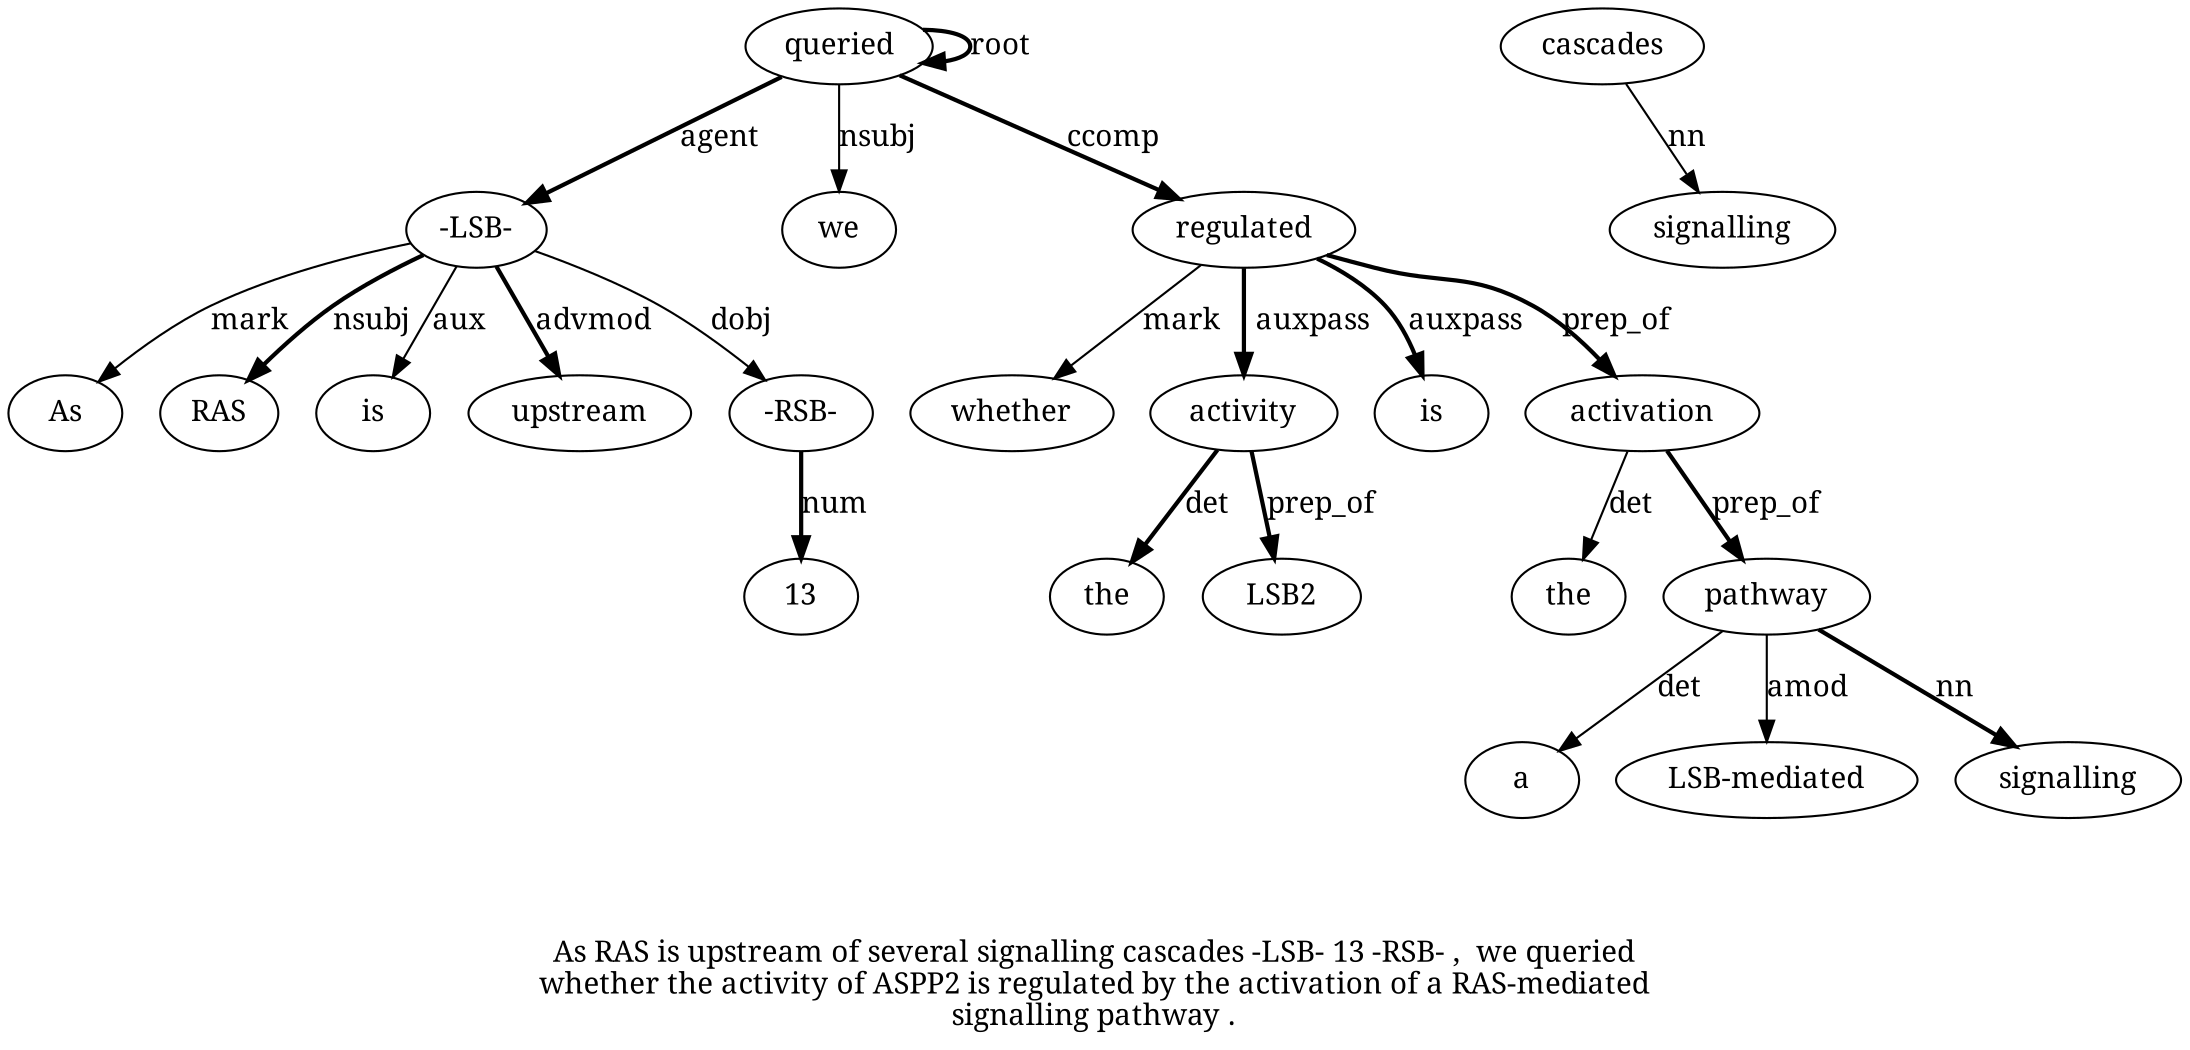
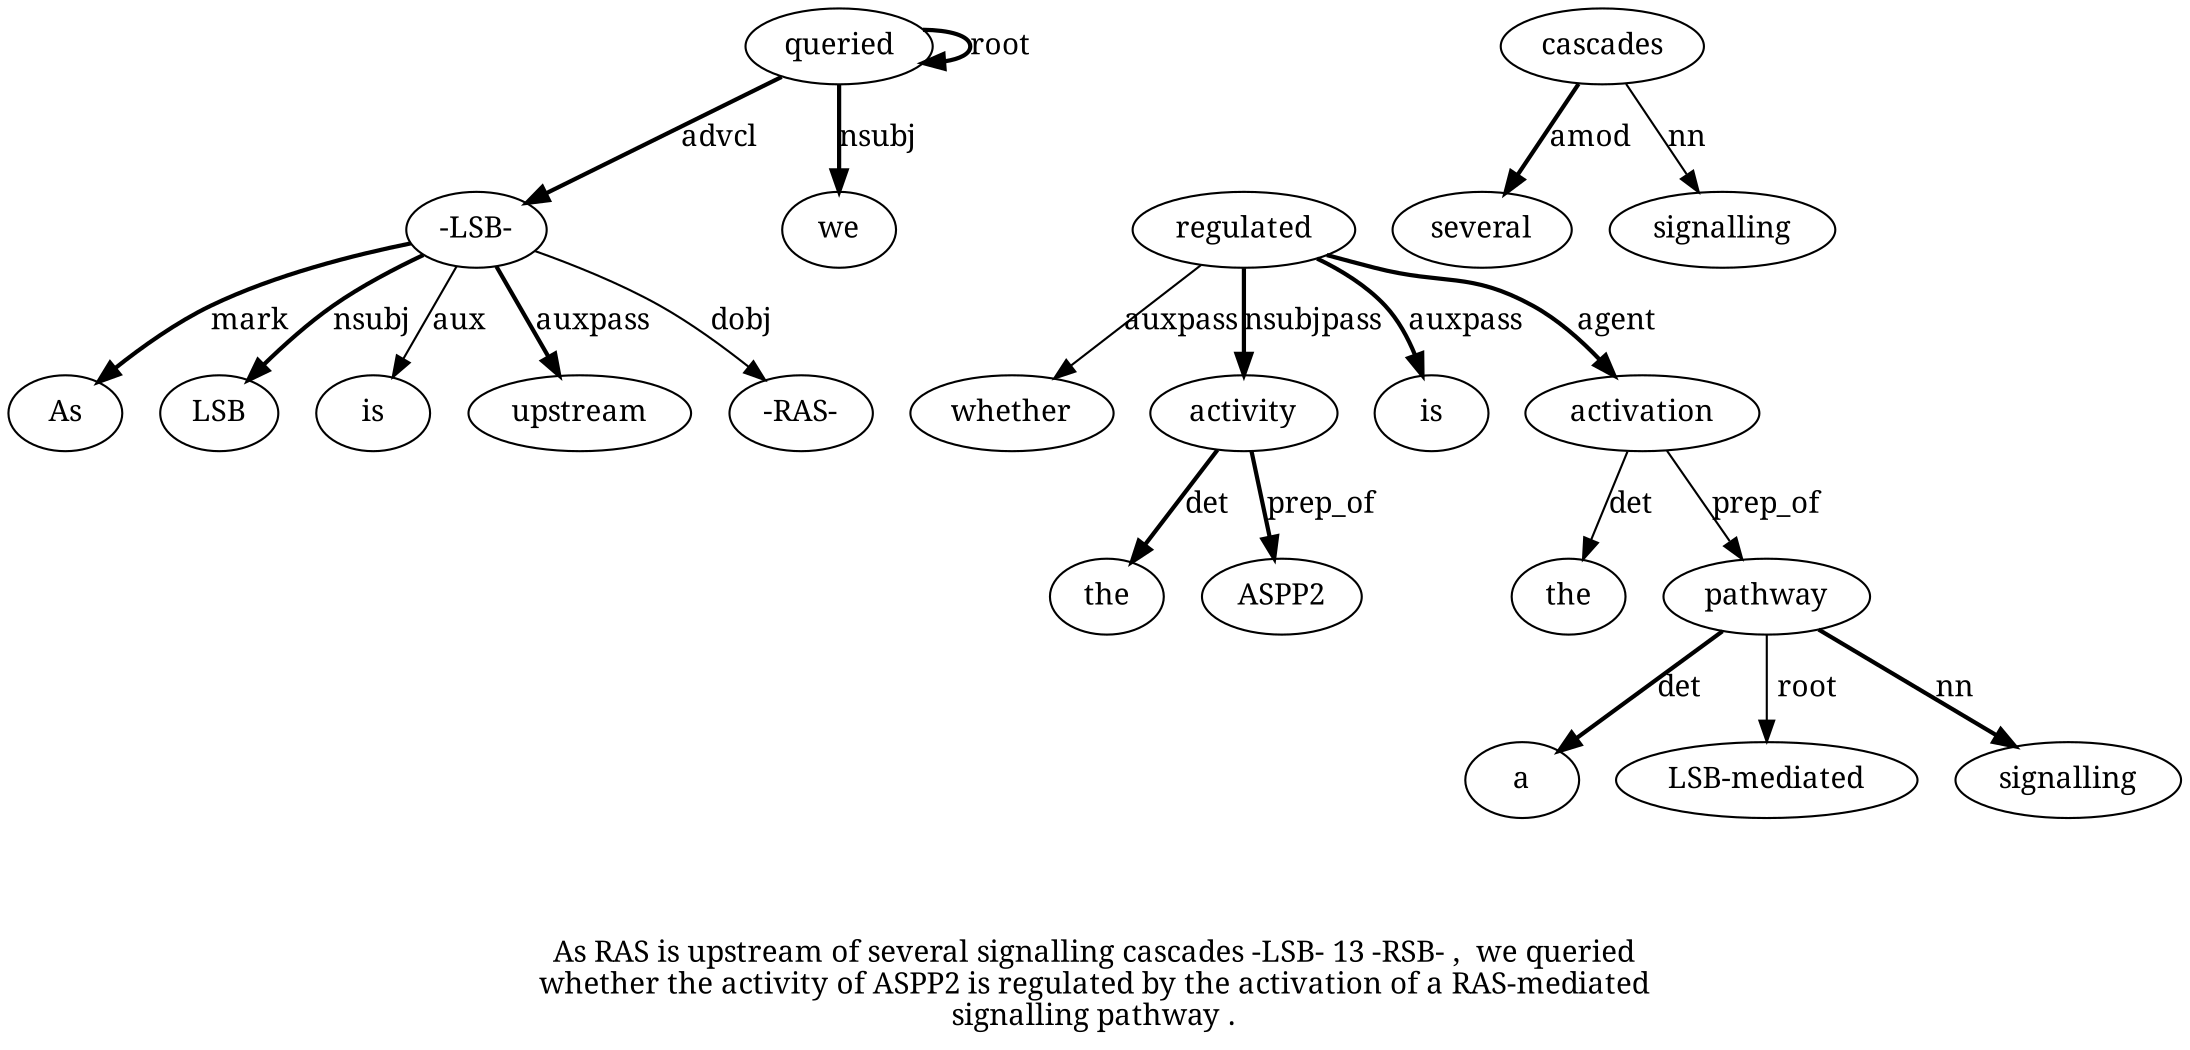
(839, 128) -> (839, 128)
(1029, 133) -> none
(720, 138) -> (720, 138)
none -> (1482, 230)
(255, 287) -> (255, 287)
(593, 322) -> (593, 322)
(1182, 322) -> (1182, 322)
(1313, 322) -> (1313, 322)
(1617, 322) -> (1617, 322)
(219, 413) -> (219, 413)
(801, 413) -> (801, 413)
(1698, 496) -> (1698, 496)
(801, 597) -> none
(1282, 597) -> (1282, 597)
(1649, 685) -> (1649, 685)
(1808, 688) -> (1808, 688)
